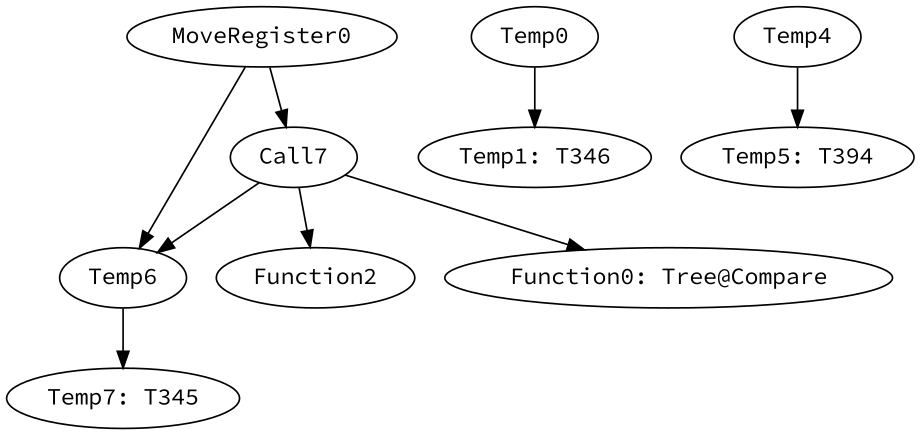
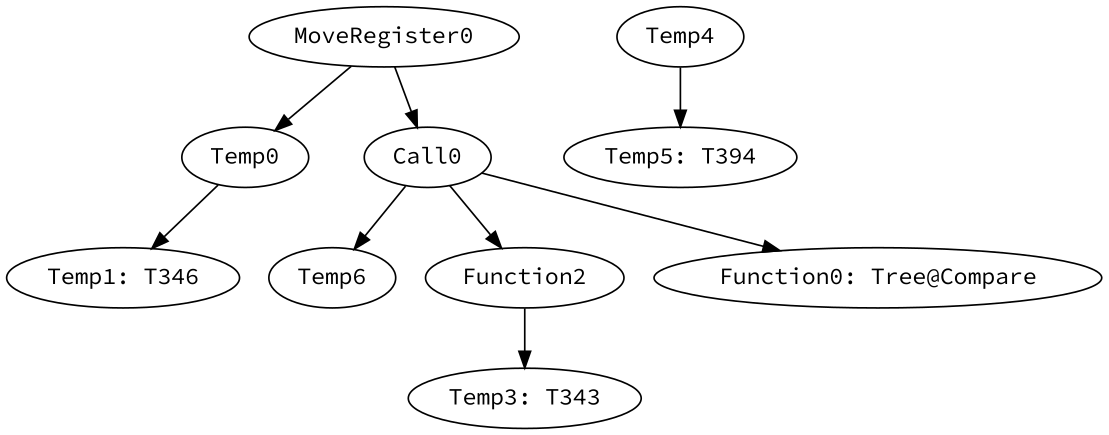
(197, 150) -> (320, 93)
(294, 157) -> (428, 157)
(123, 398) -> none
none -> (525, 398)
